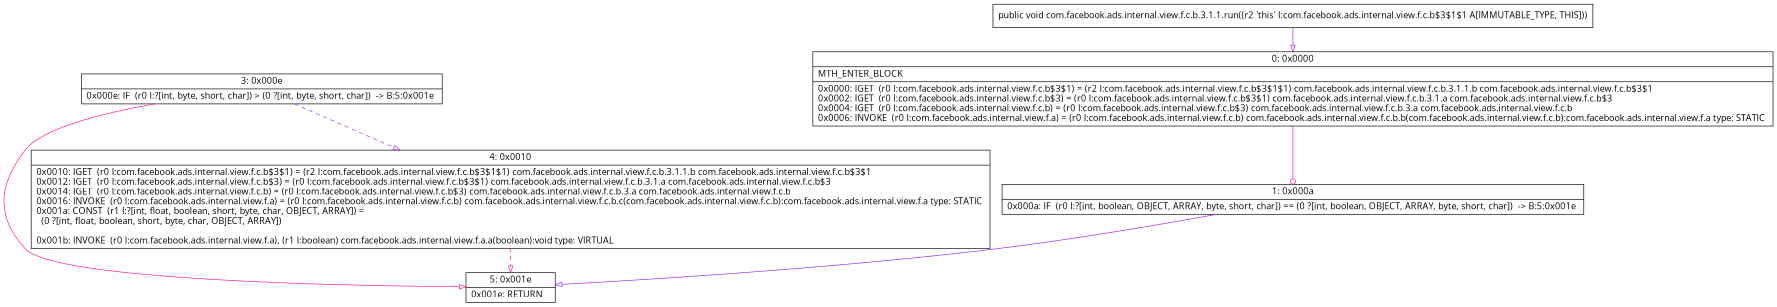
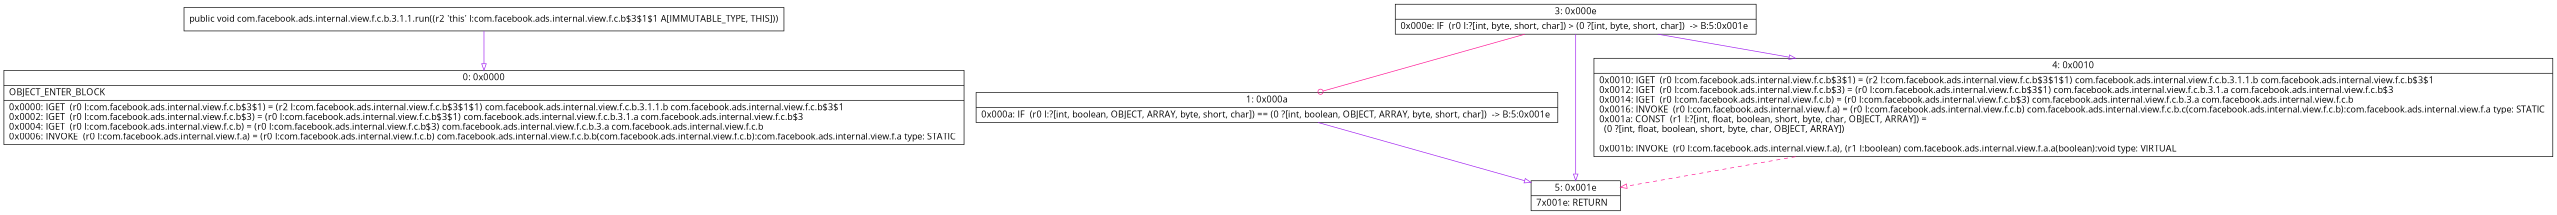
(860, 74) -> (57, 92)
(344, 126) -> (1724, 46)
(1293, 152) -> (1424, 63)
(116, 271) -> (1576, 104)
(511, 295) -> (1576, 203)
